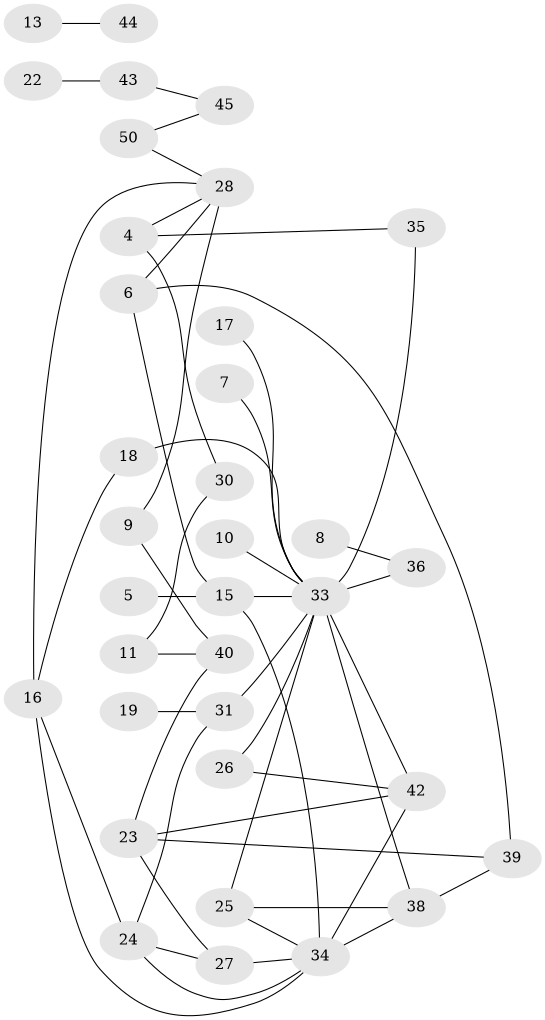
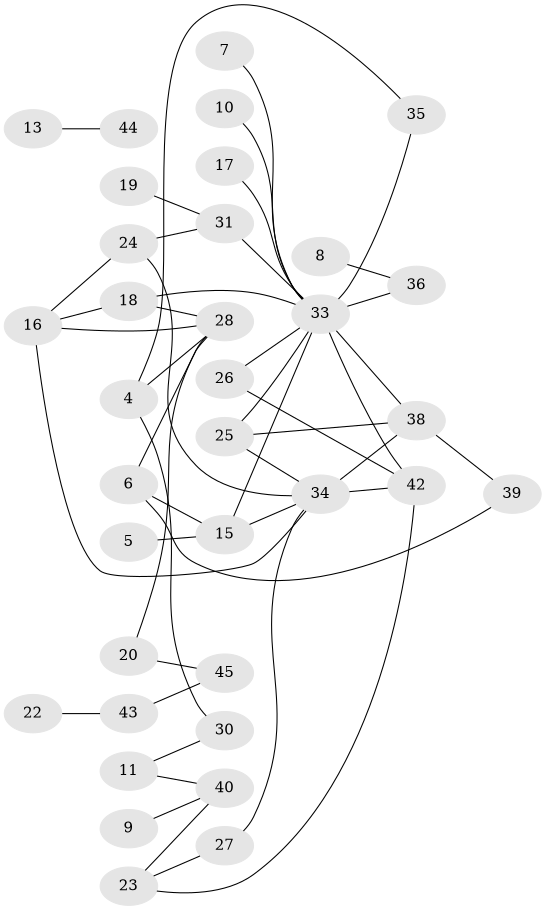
(129, 138) -> (129, 656)
(189, 337) -> (177, 311)
(321, 848) -> none
(177, 953) -> none
